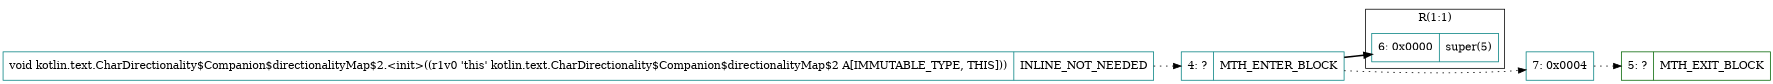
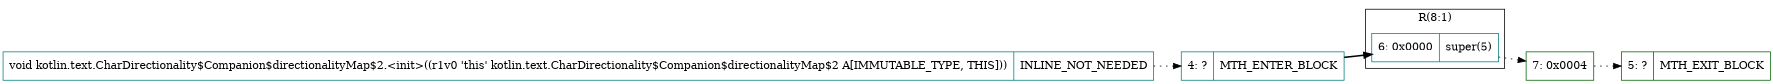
(1435, 18) -> (1435, 18)
(1560, 66) -> (1560, 66)
(1431, 73) -> (1509, 59)
